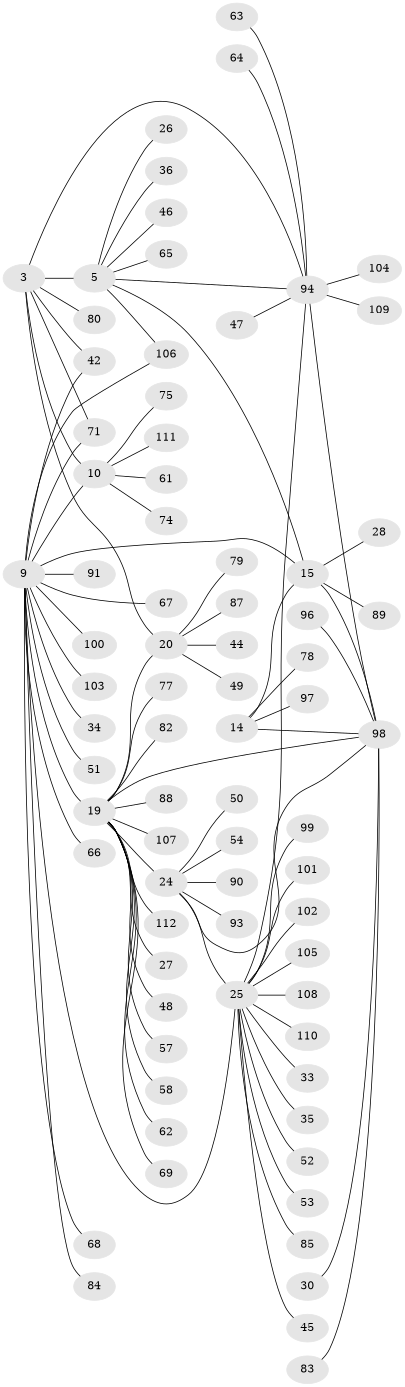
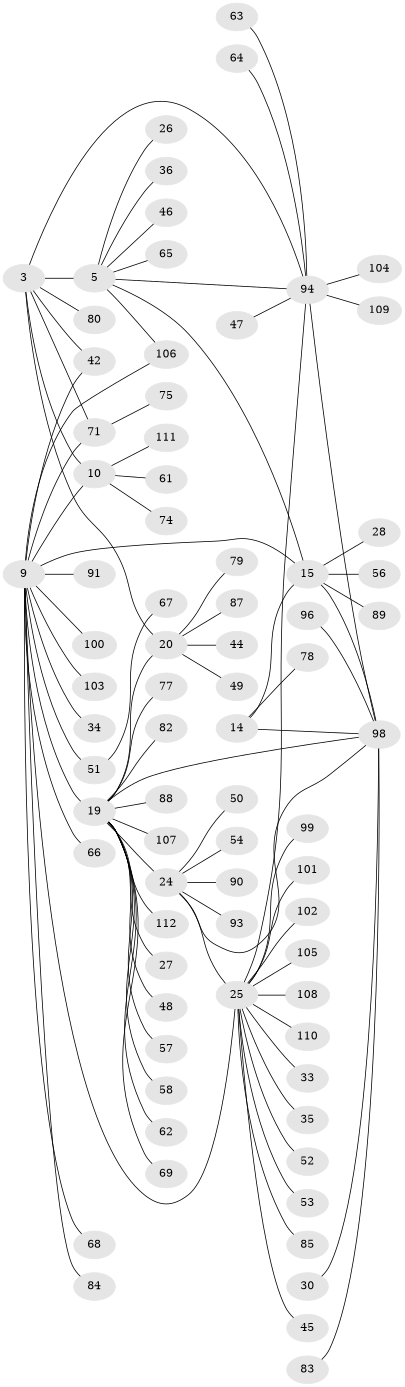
(130, 435) -> (130, 414)
none -> (379, 574)
(92, 599) -> (130, 687)
(308, 699) -> none
